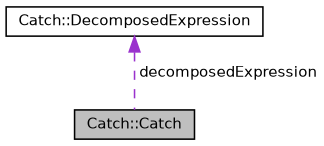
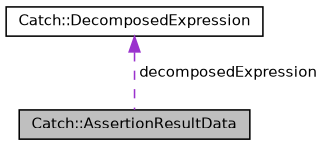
(135, 125) -> (135, 125)
